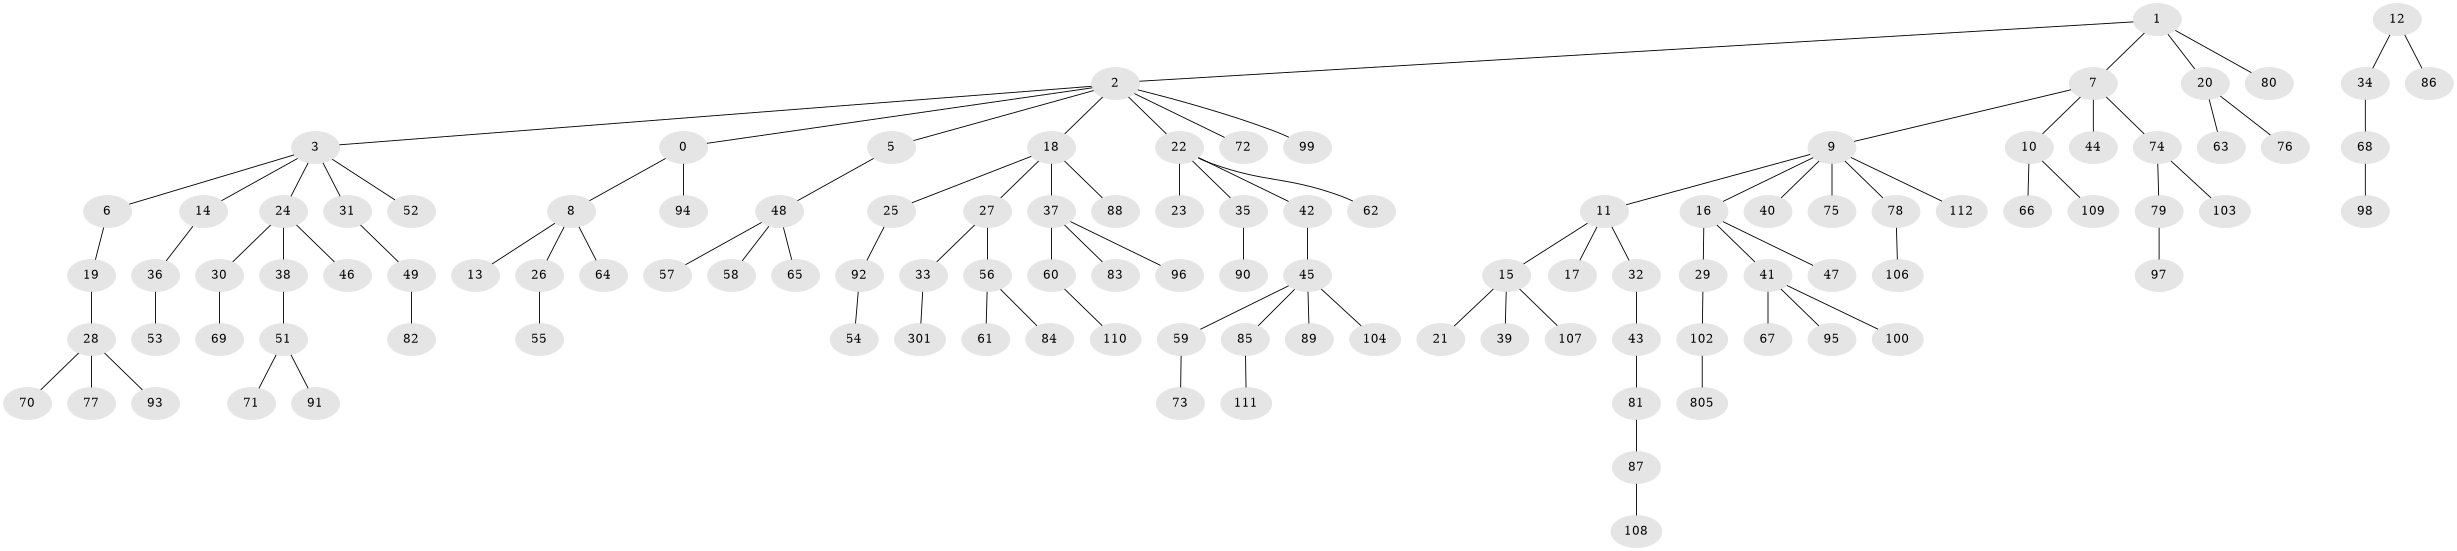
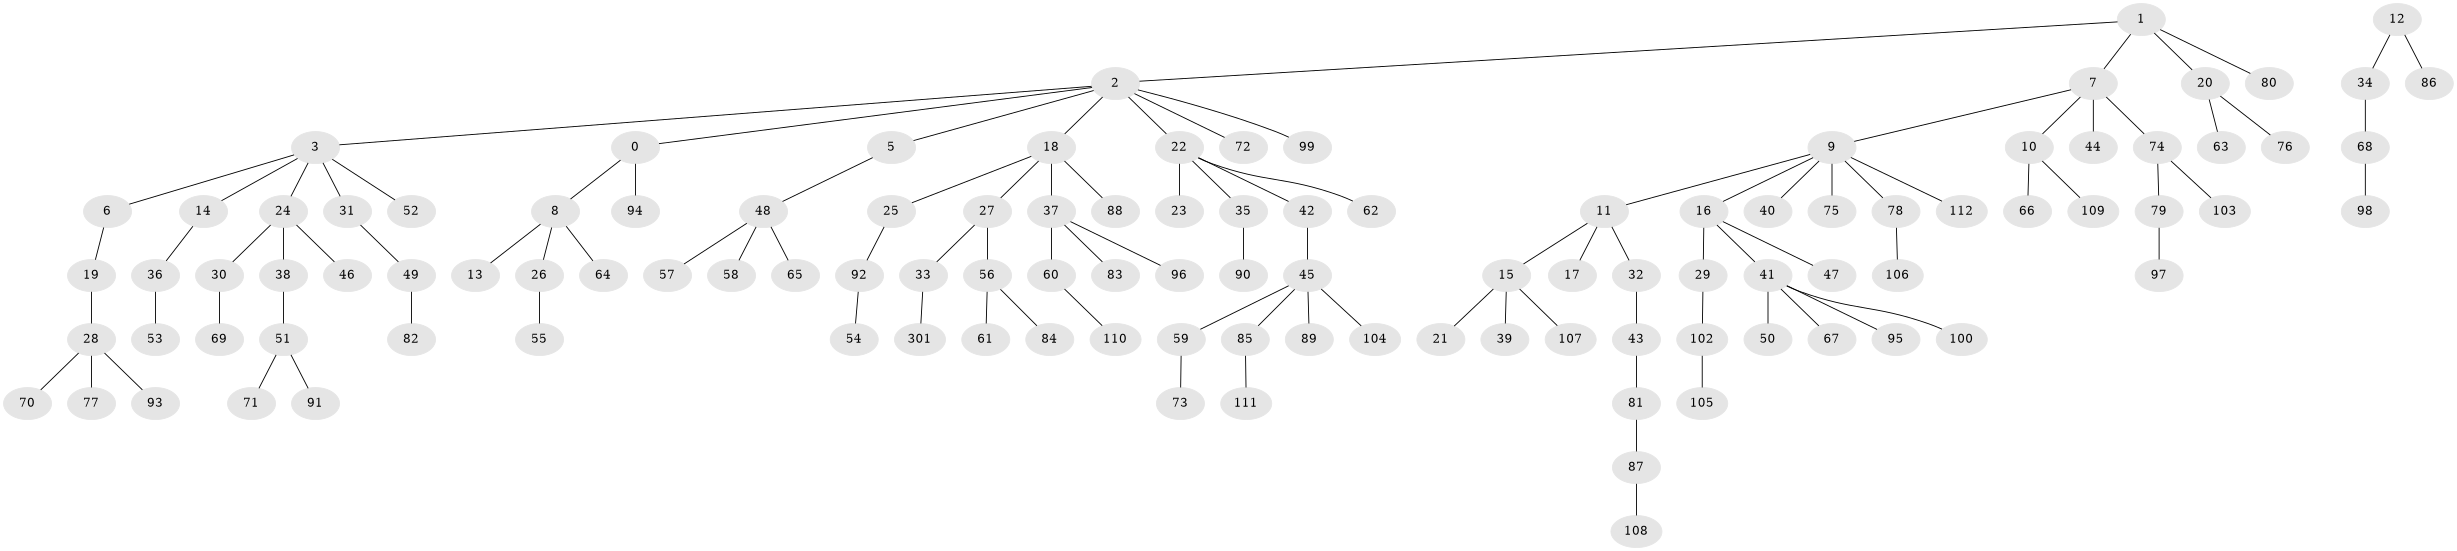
none -> (1768, 340)
(1702, 404) -> (1702, 404)
